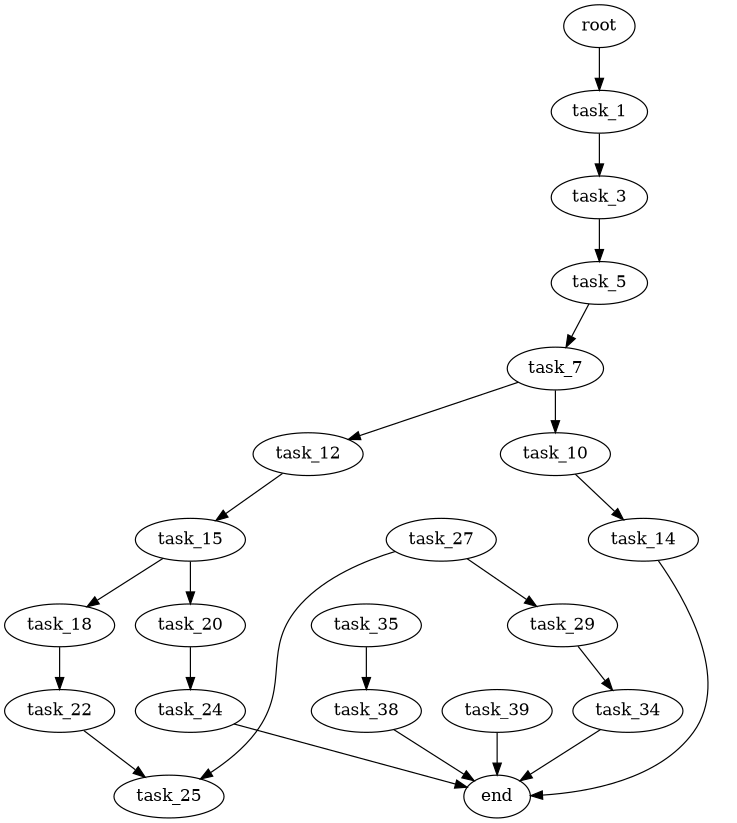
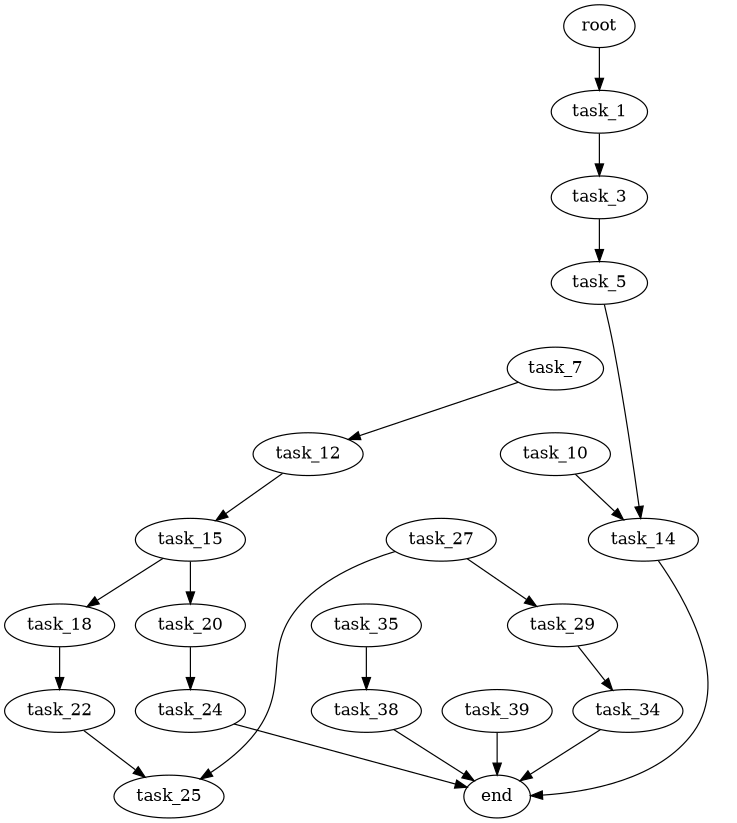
(580, 320) -> (624, 405)
(555, 406) -> none
